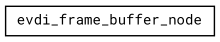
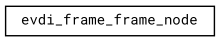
(110, 21) -> (110, 21)
